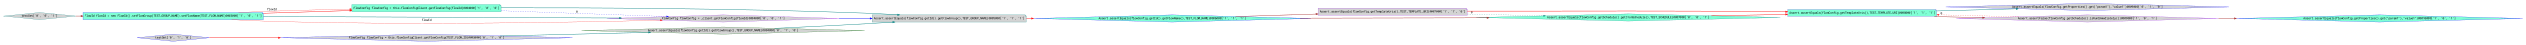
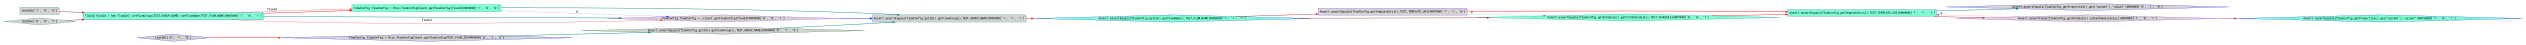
none -> (40, 11)
